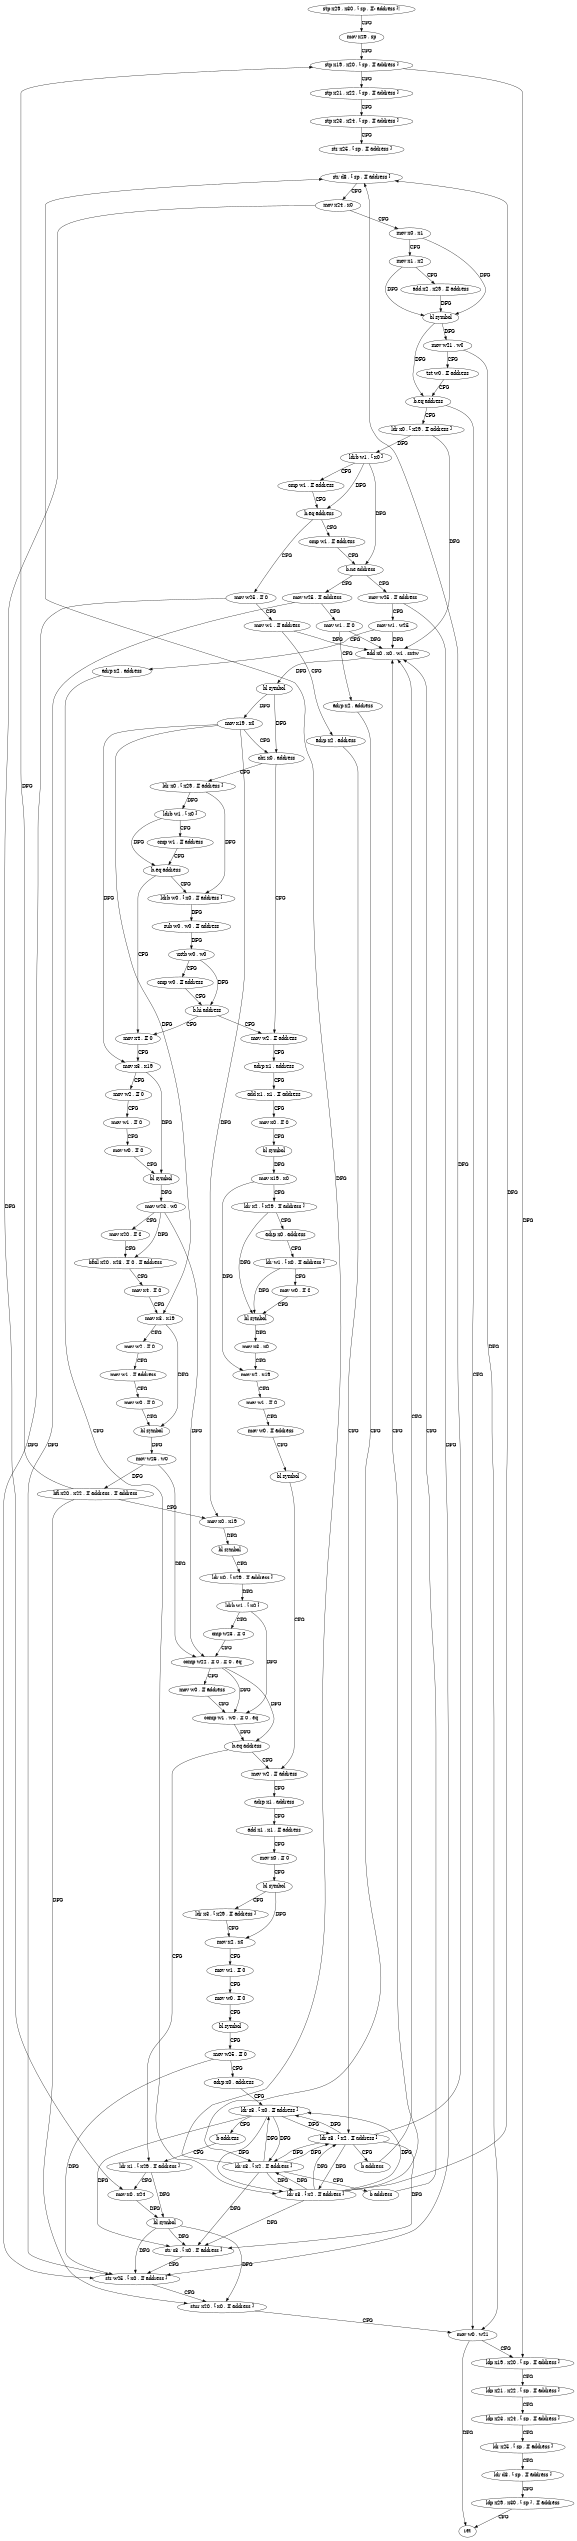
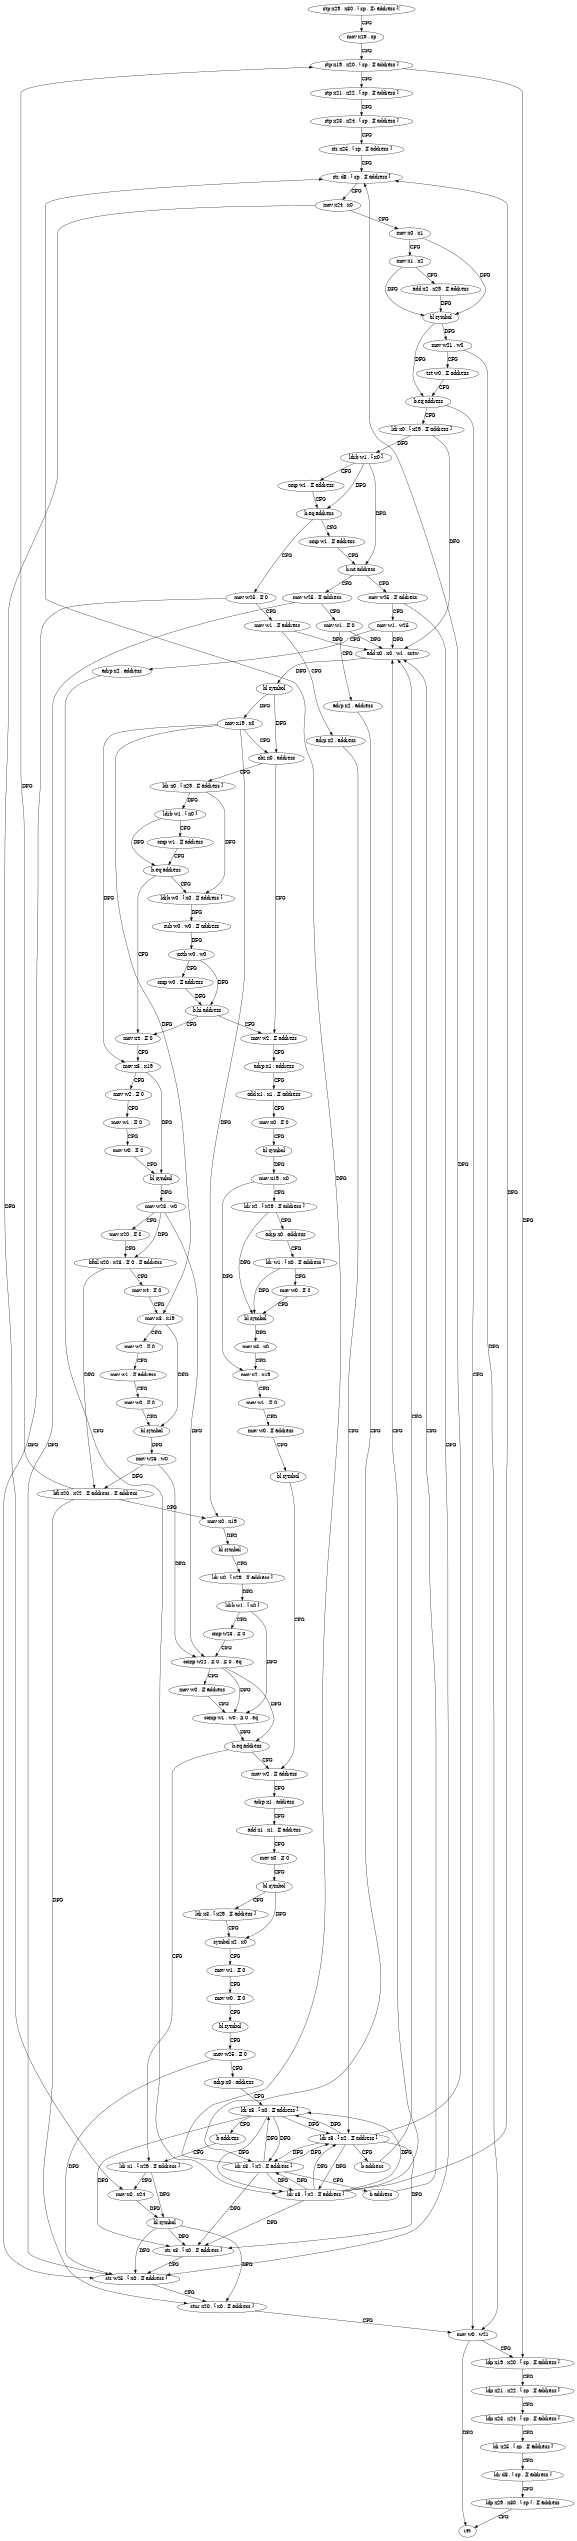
none -> (362, 162)
(200, 997) -> (200, 997)
none -> (84, 1372)
(230, 1943) -> (230, 1943)
